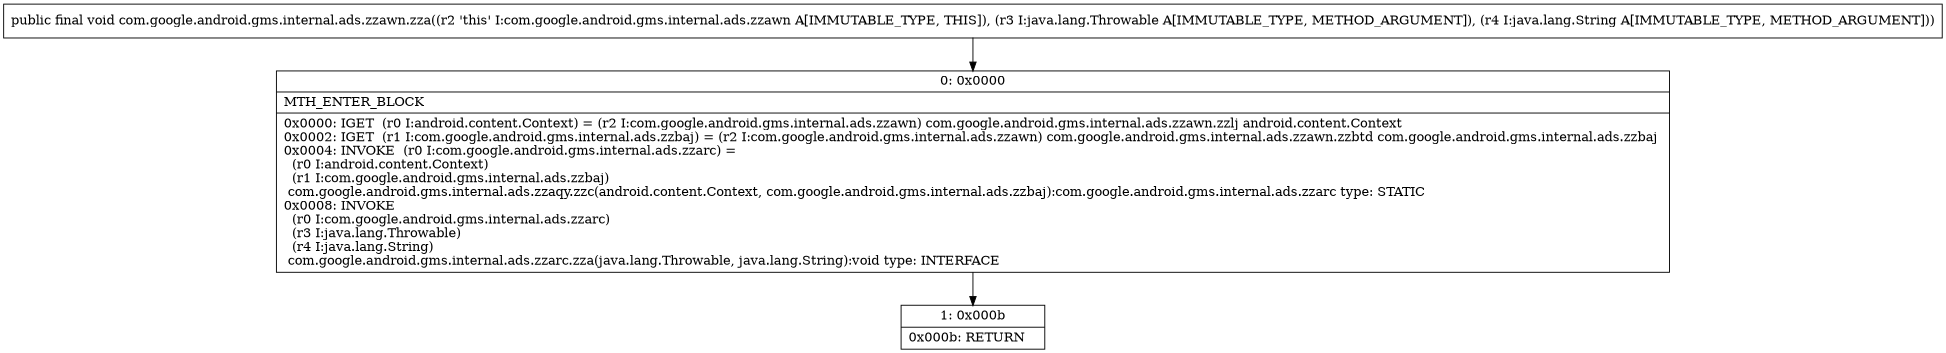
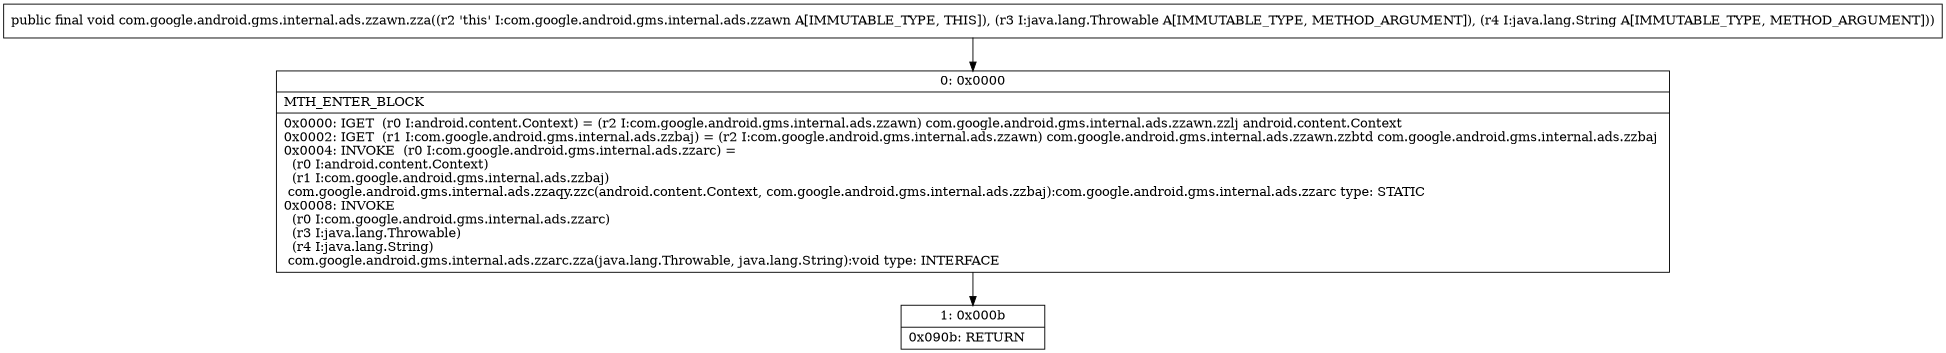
(973, 338) -> (973, 338)
